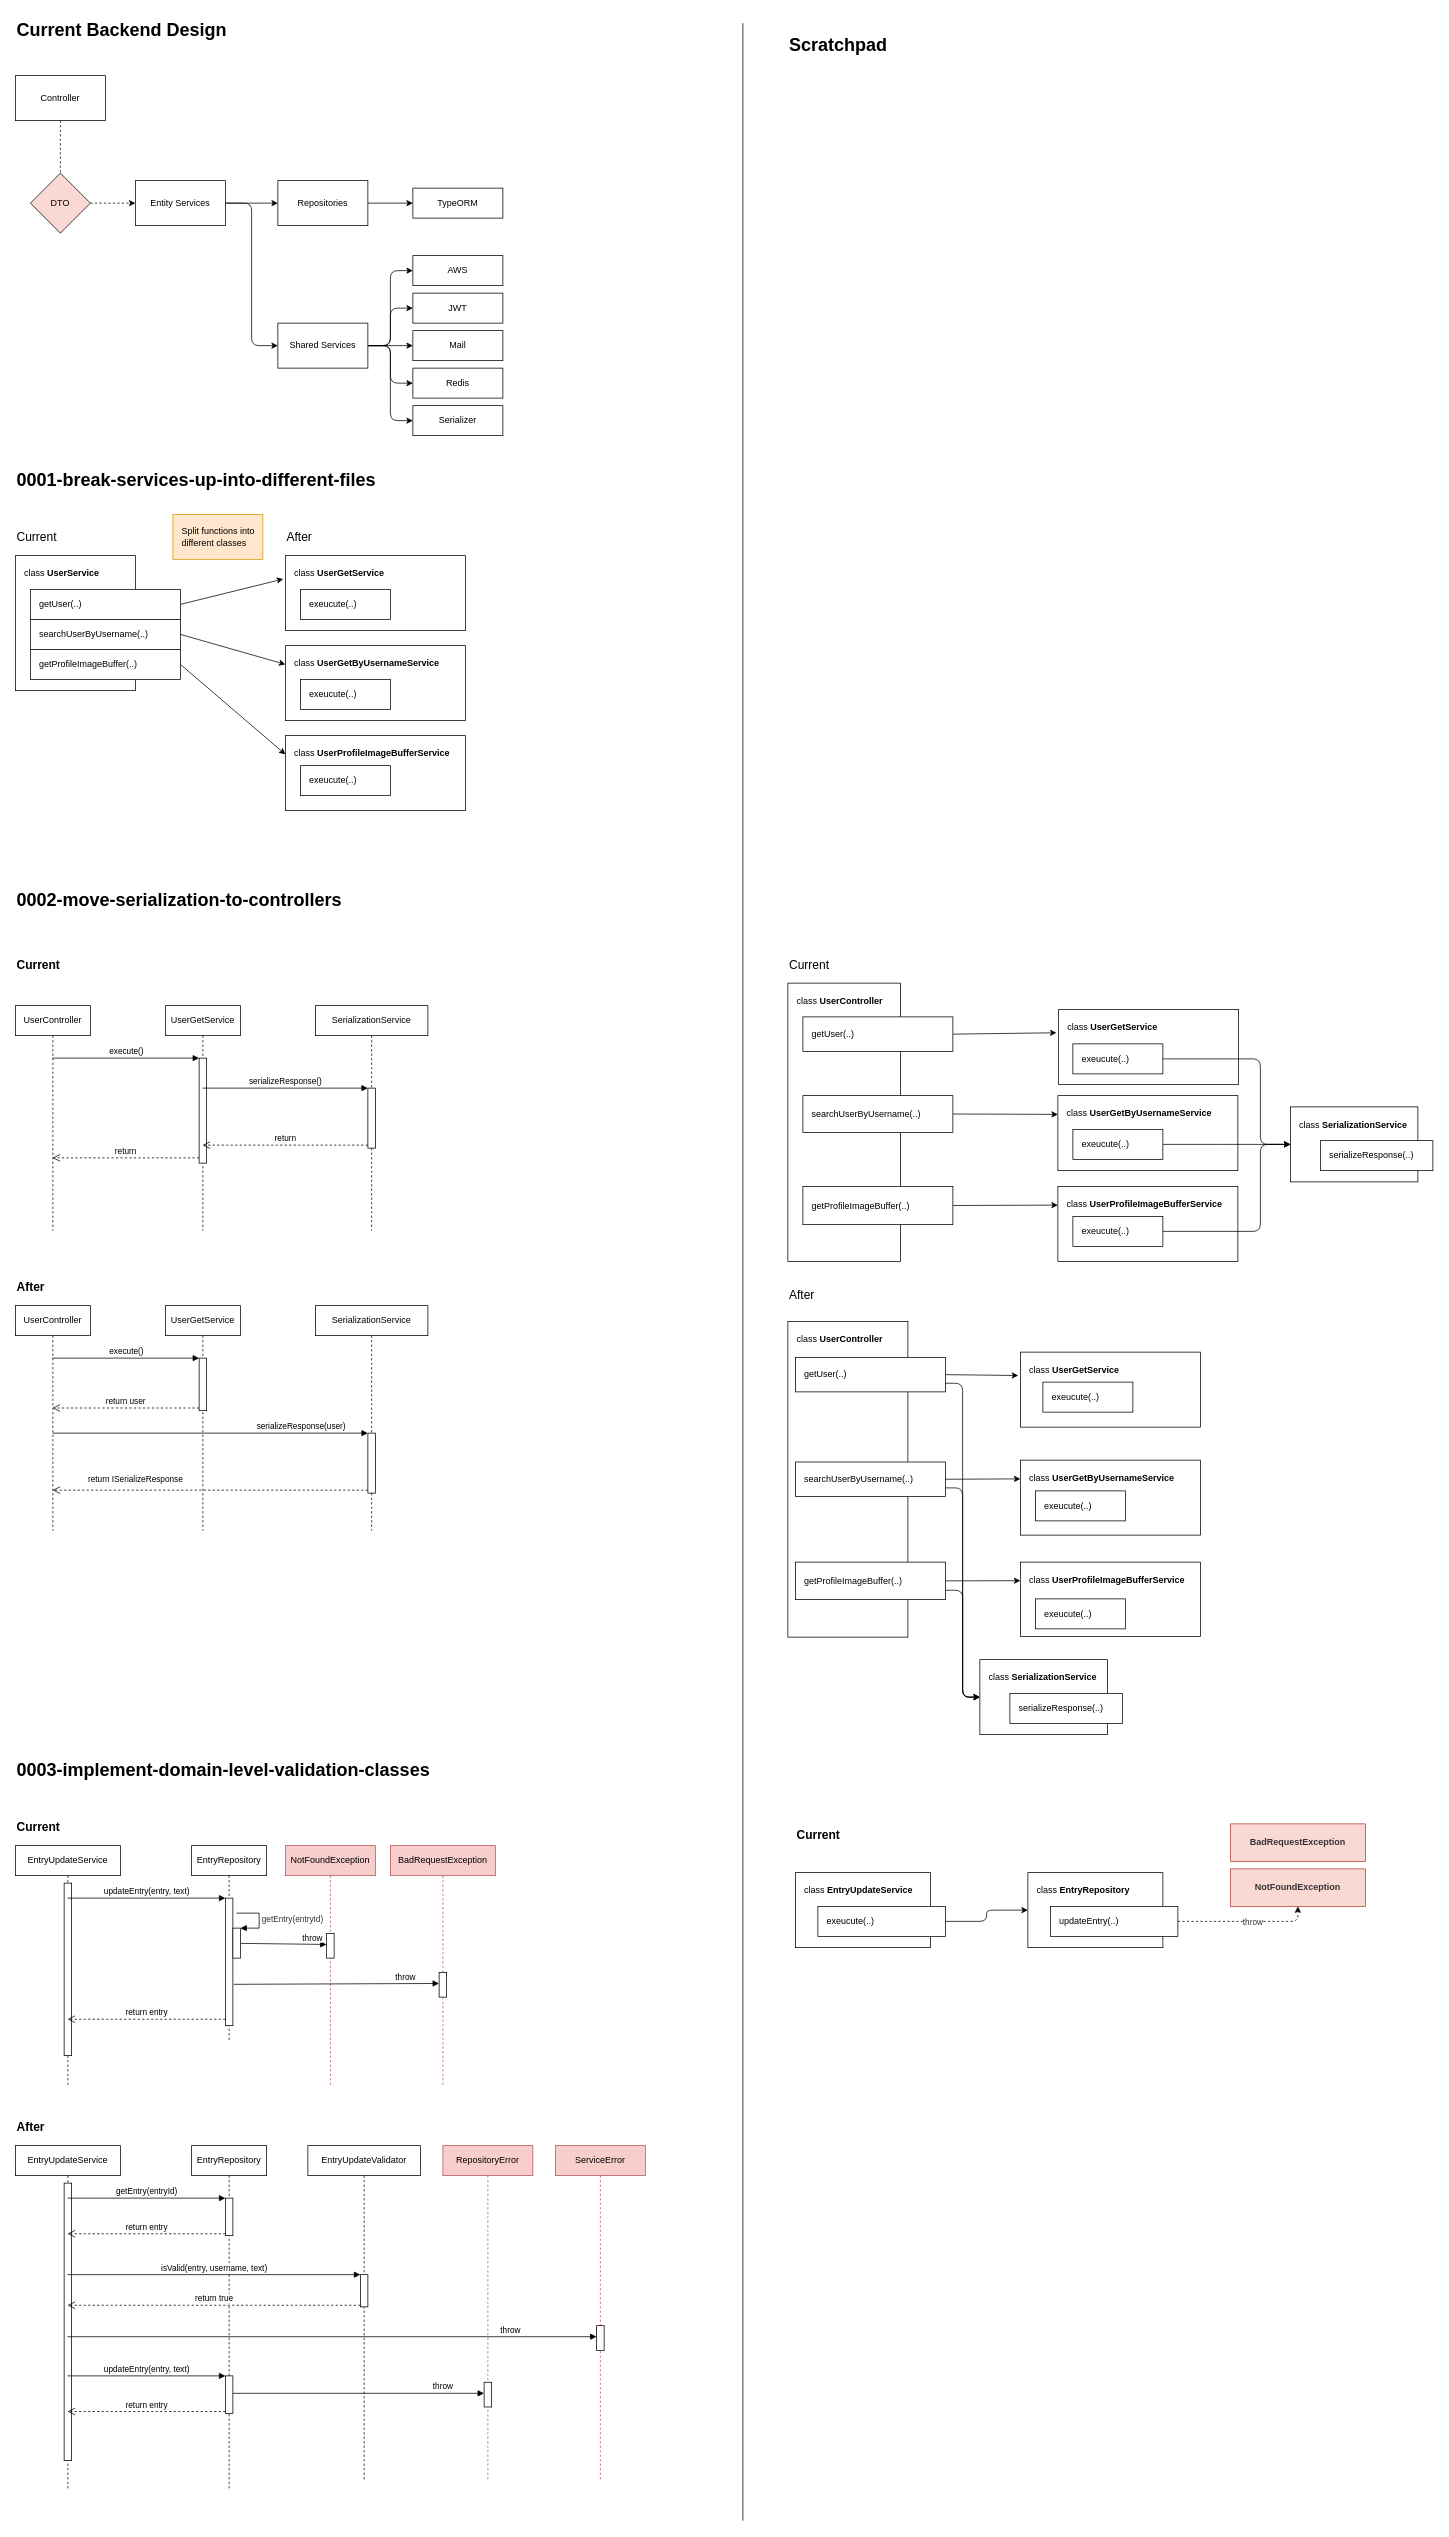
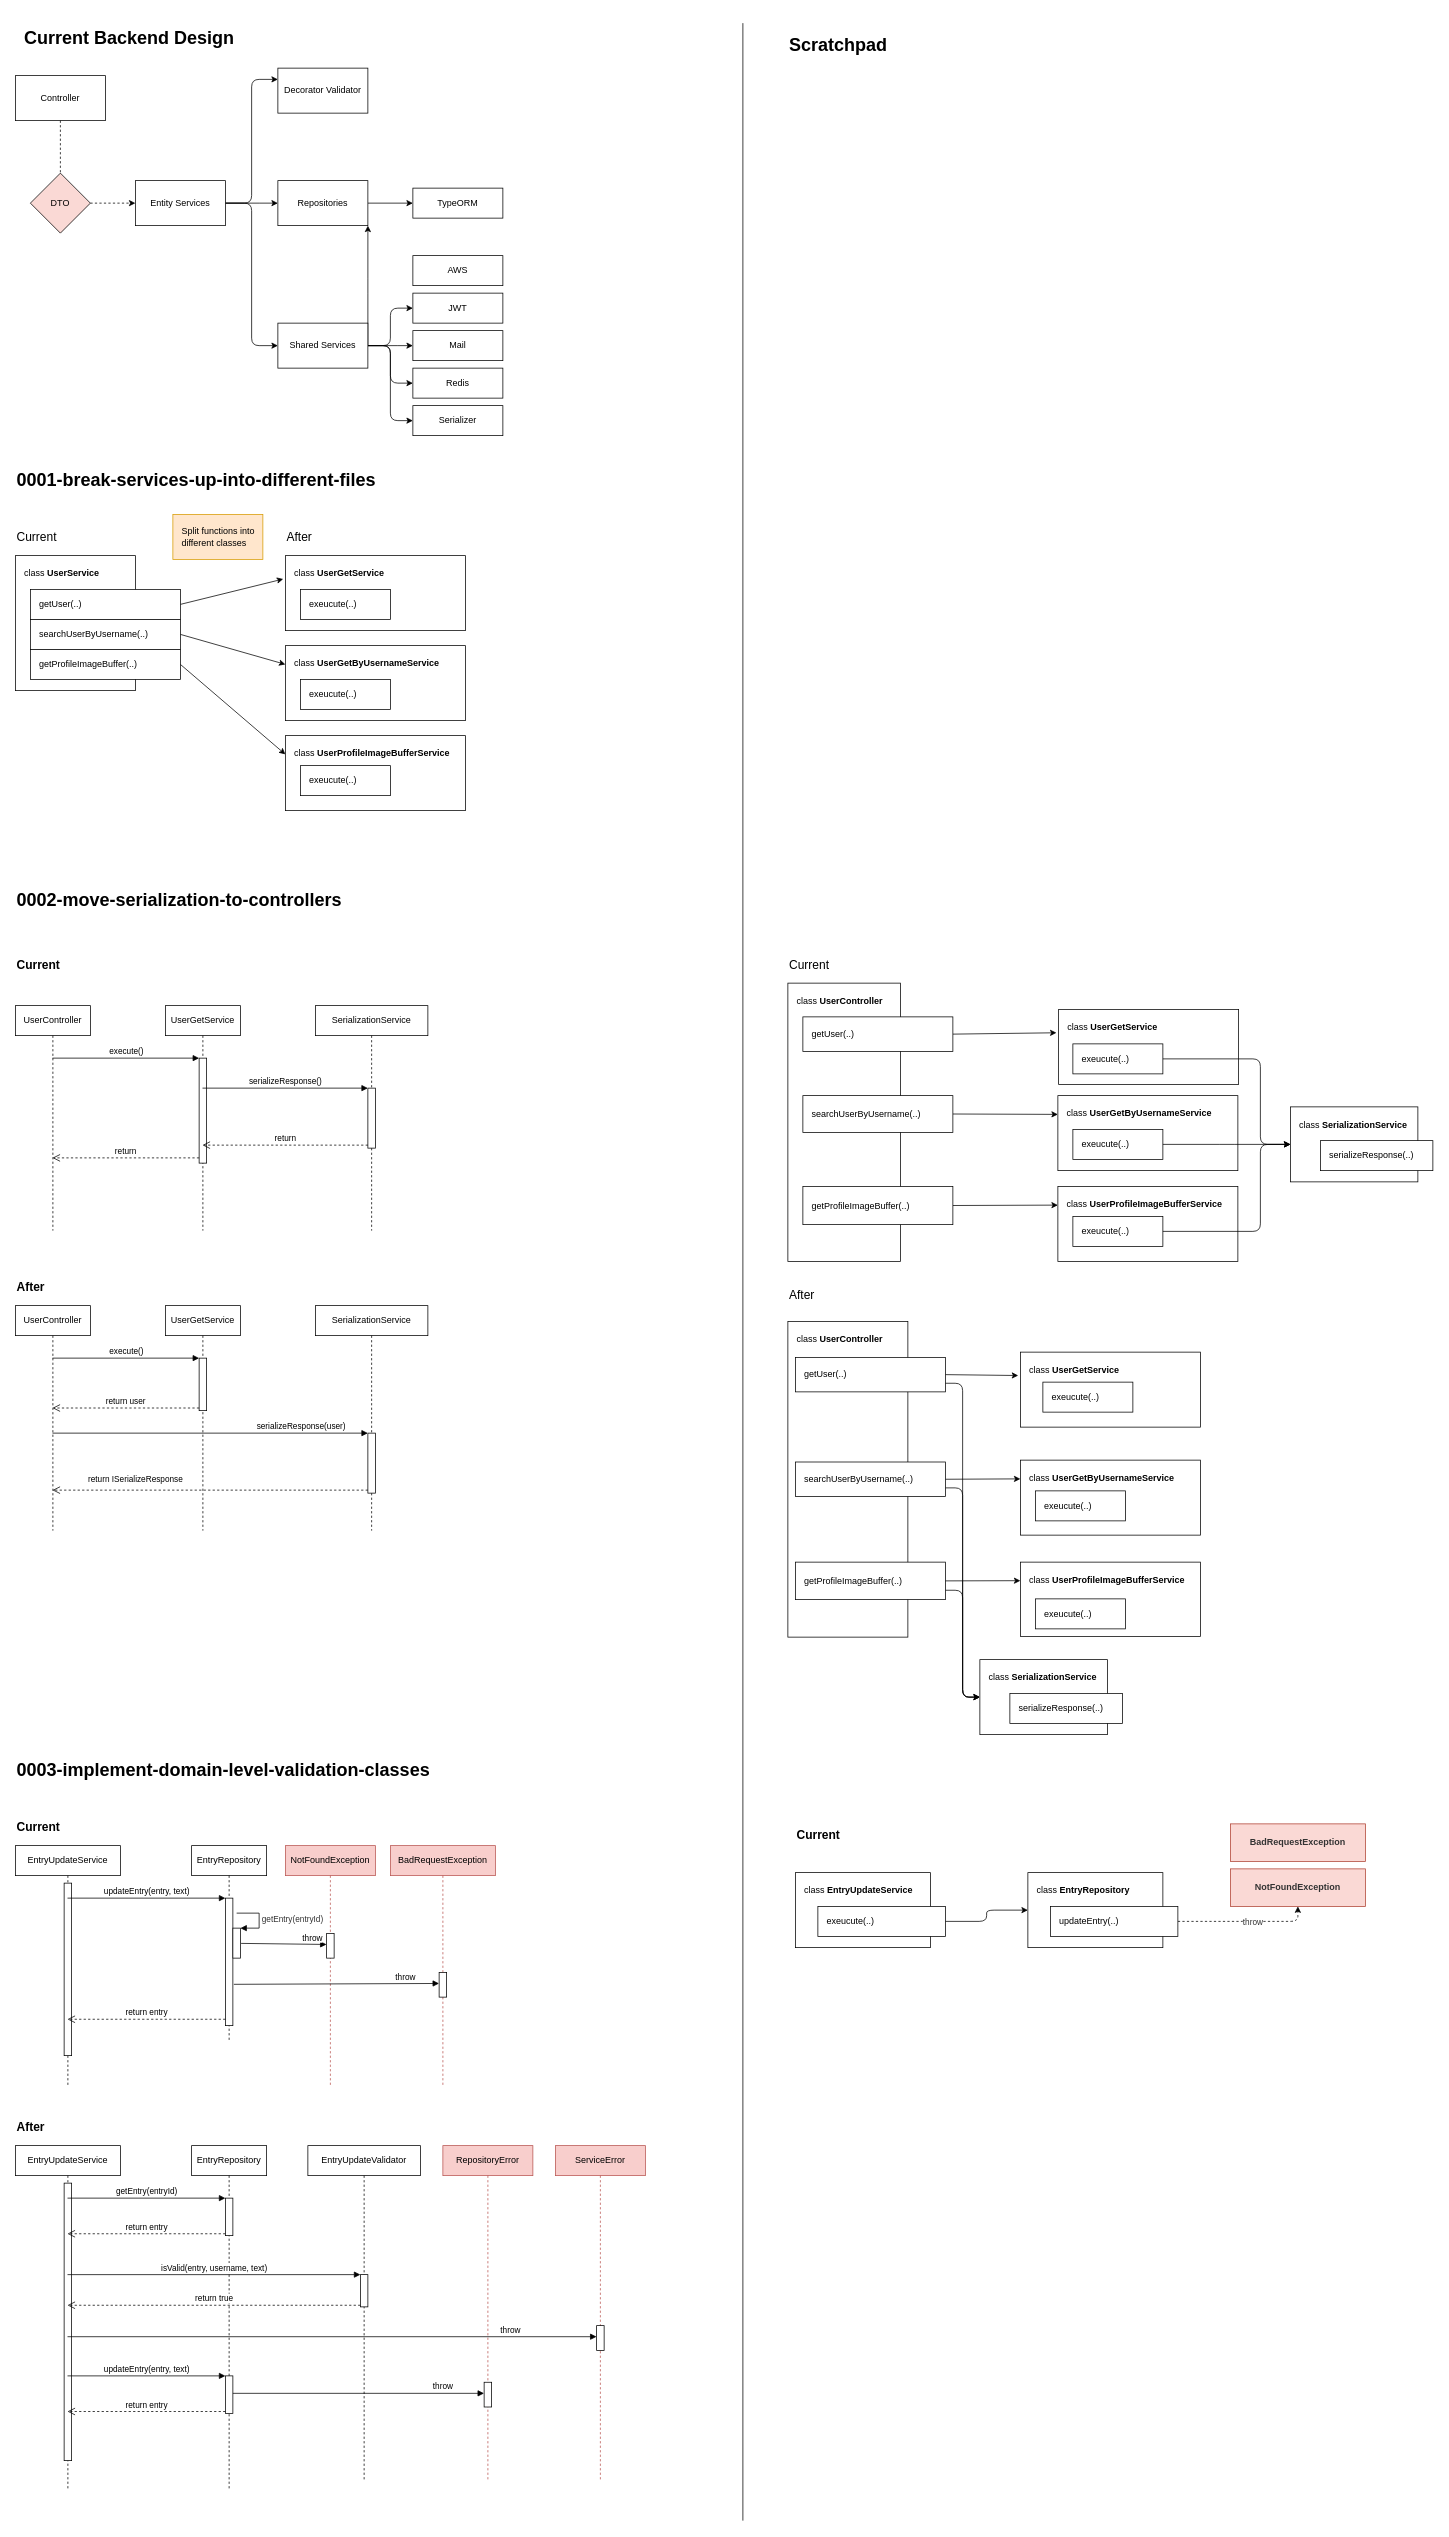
(229, 30) -> (237, 38)
none -> (323, 90)
none -> (252, 132)
(390, 283) -> (368, 232)
